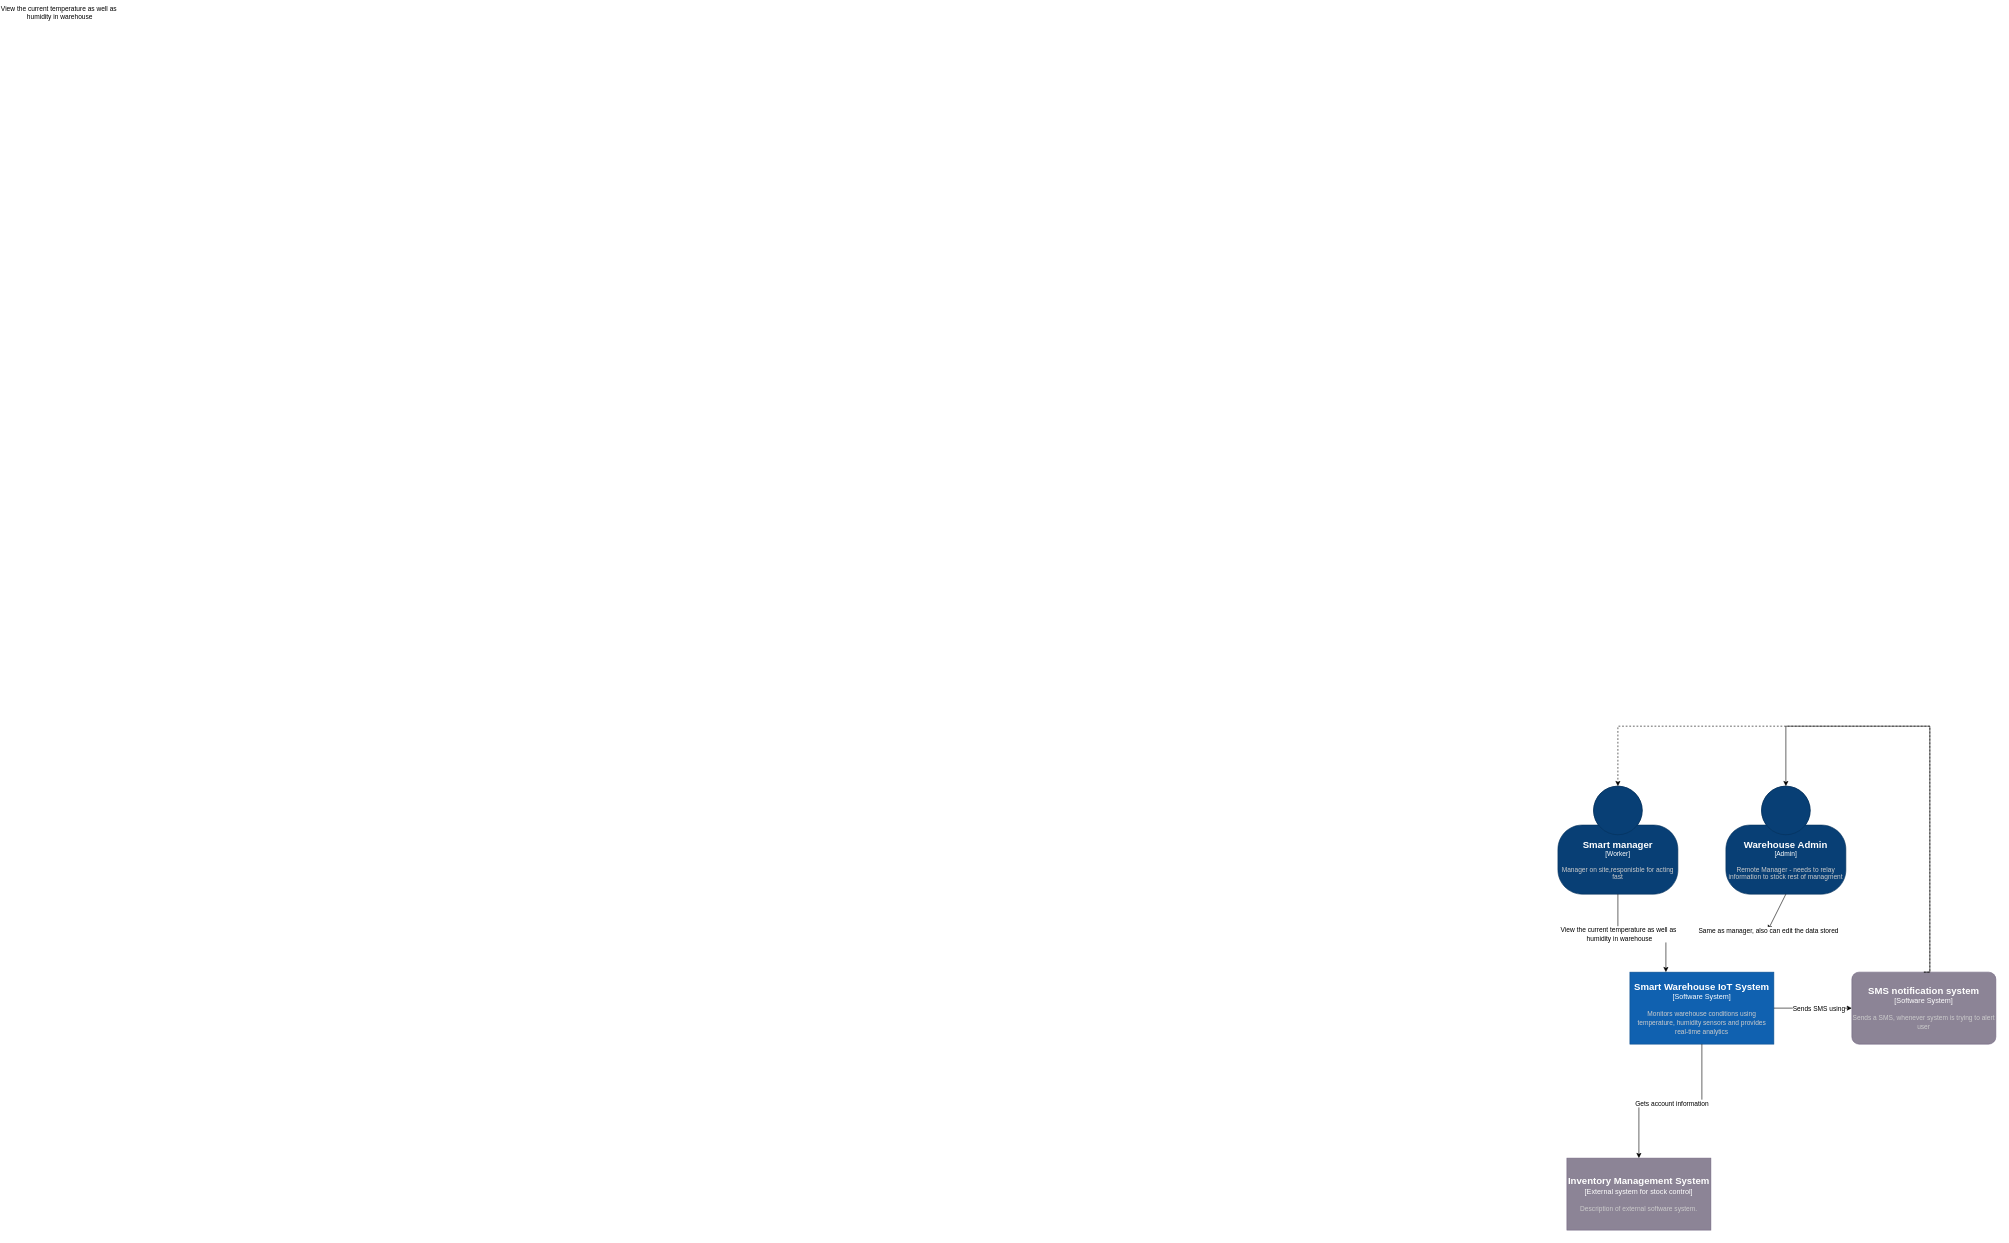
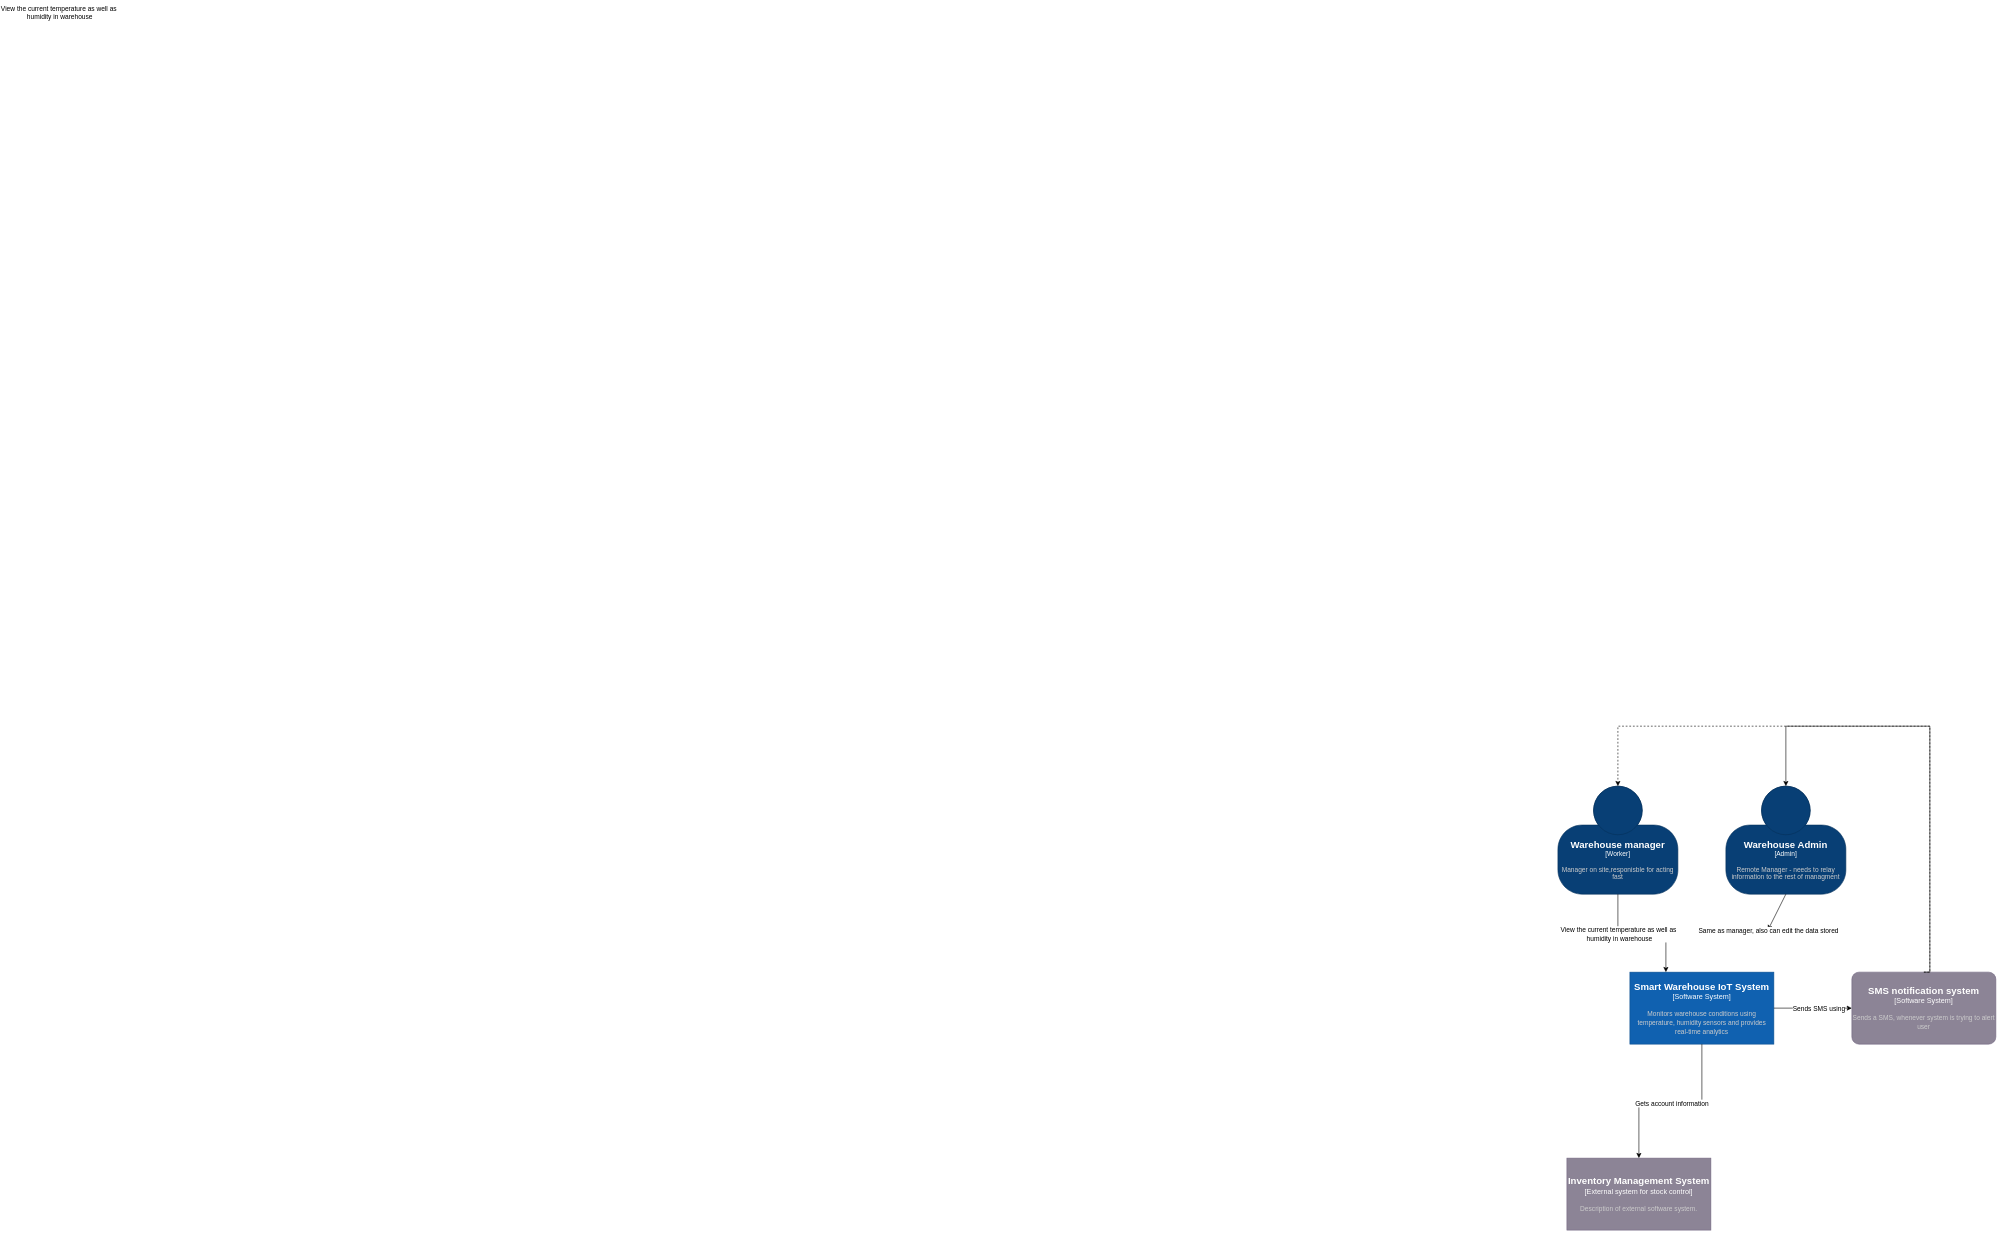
(1618, 860) -> (1618, 860)
(1786, 860) -> (1786, 860)
